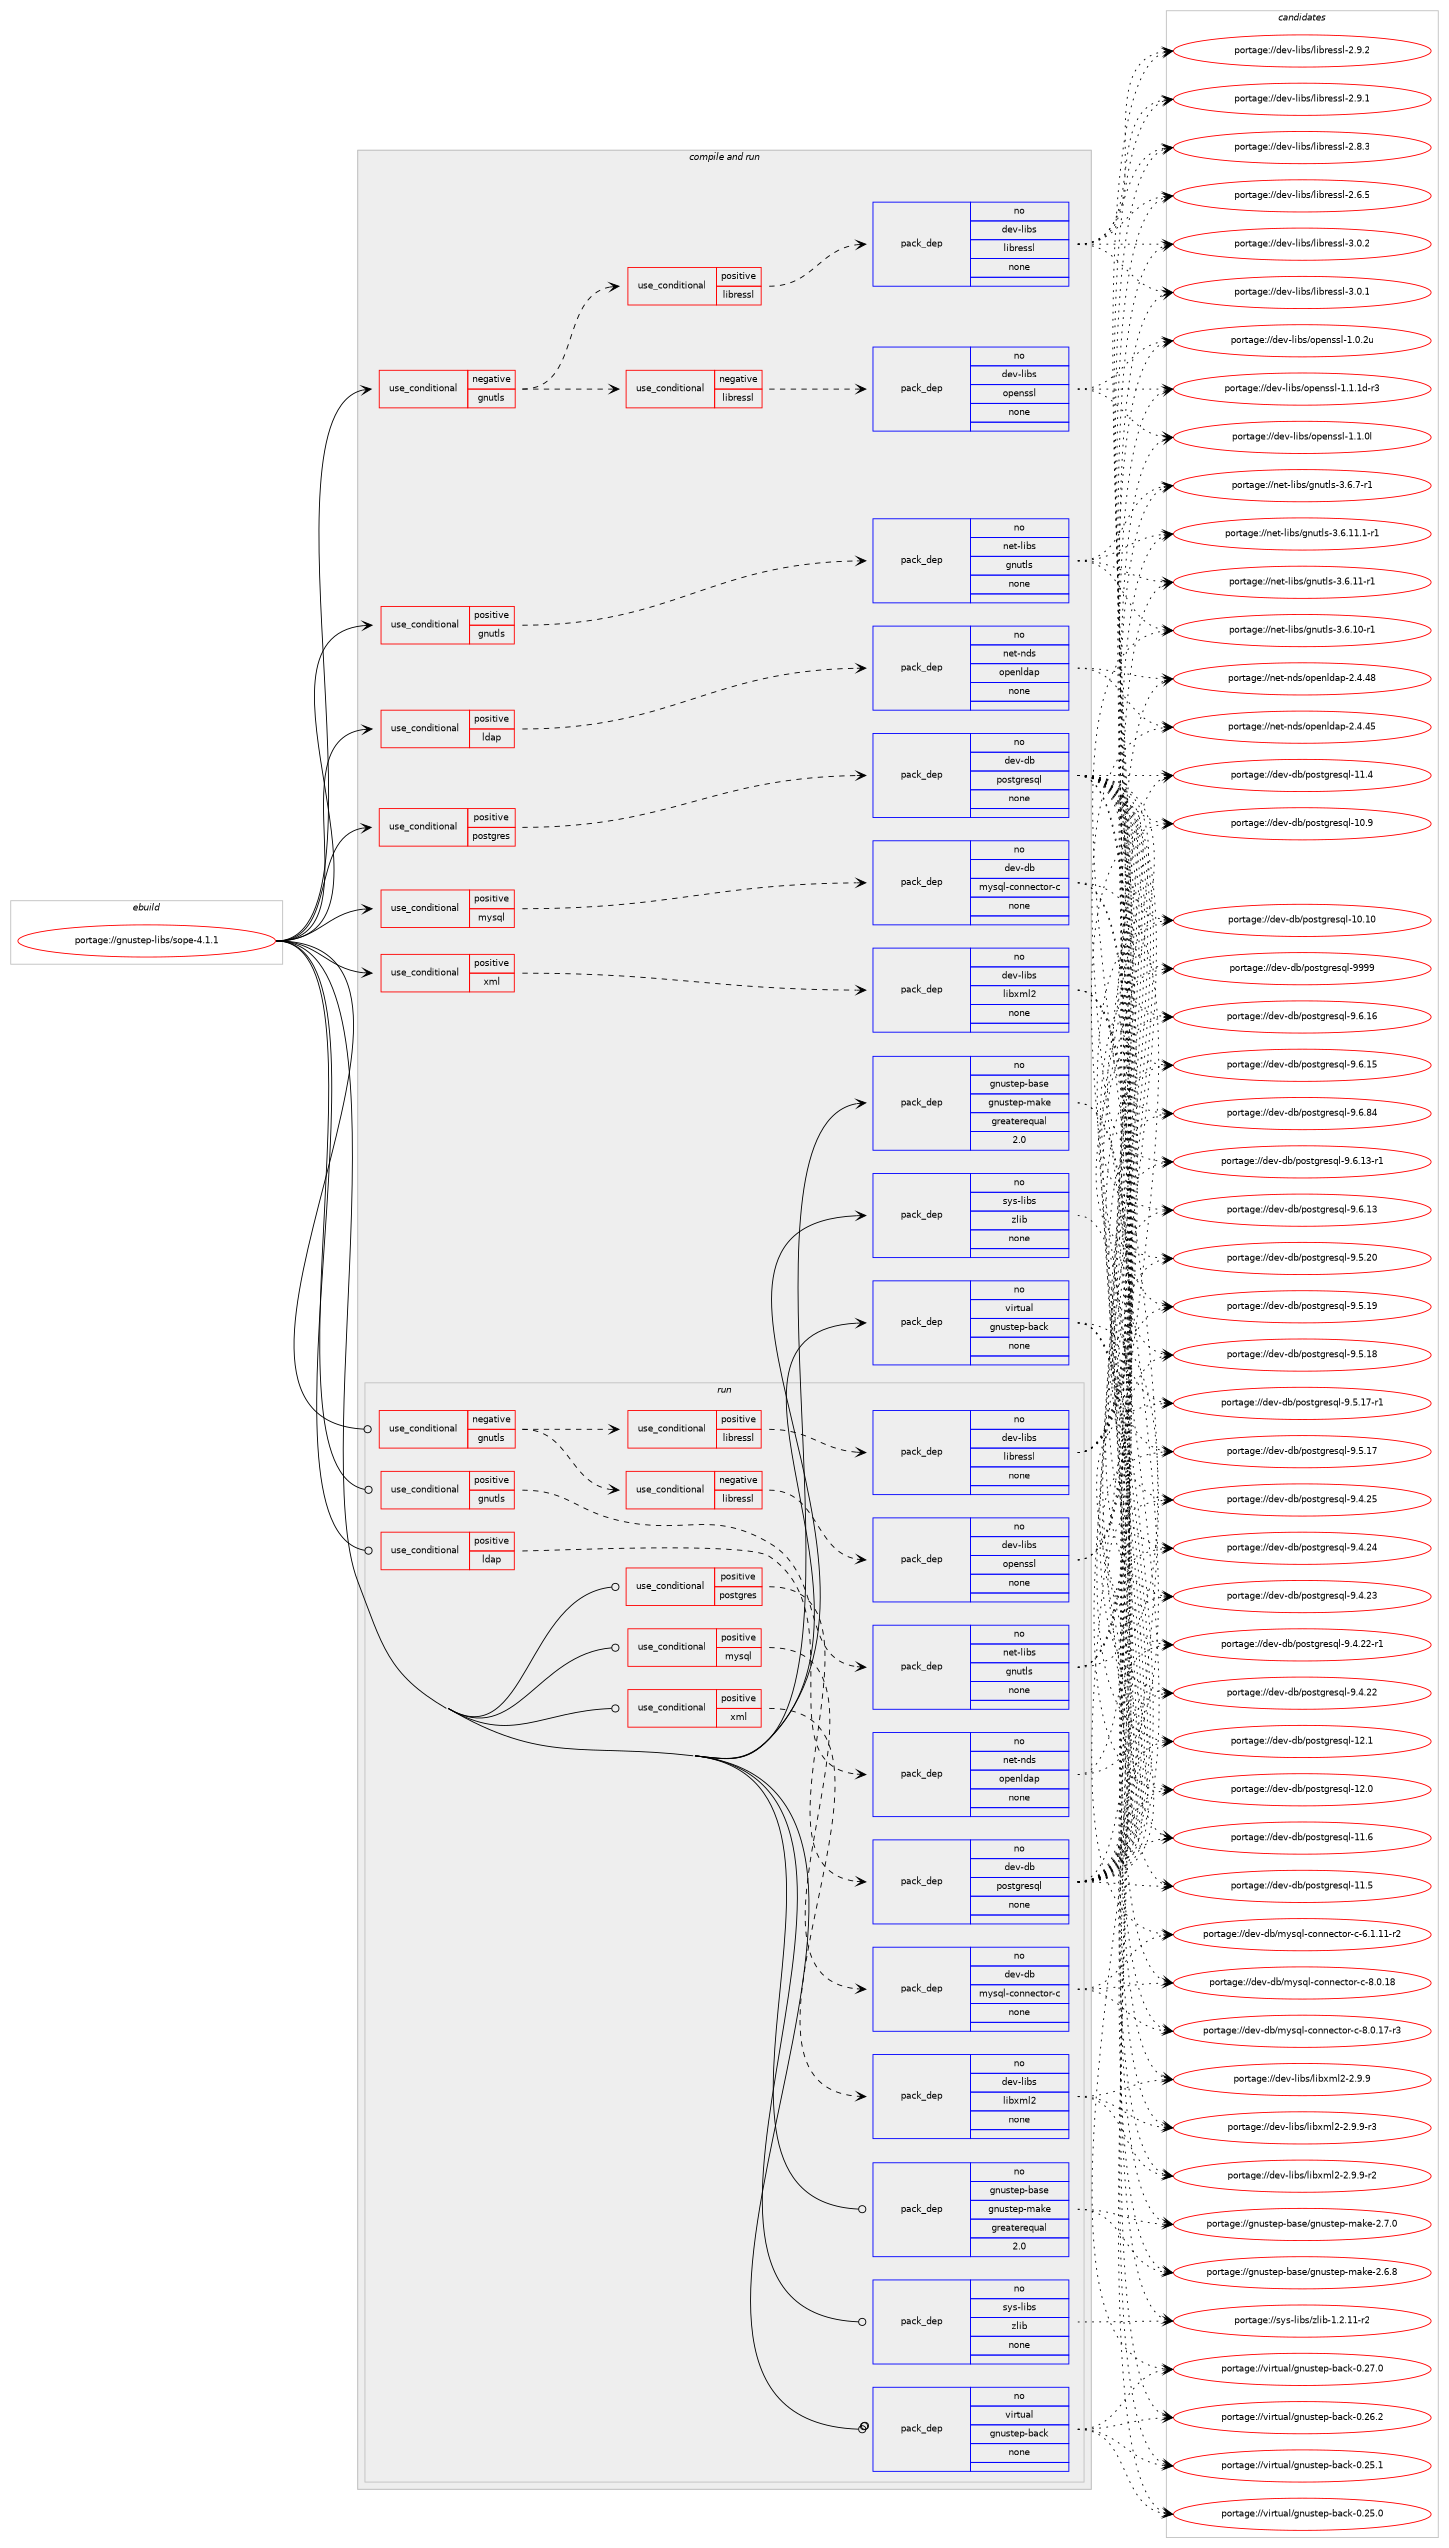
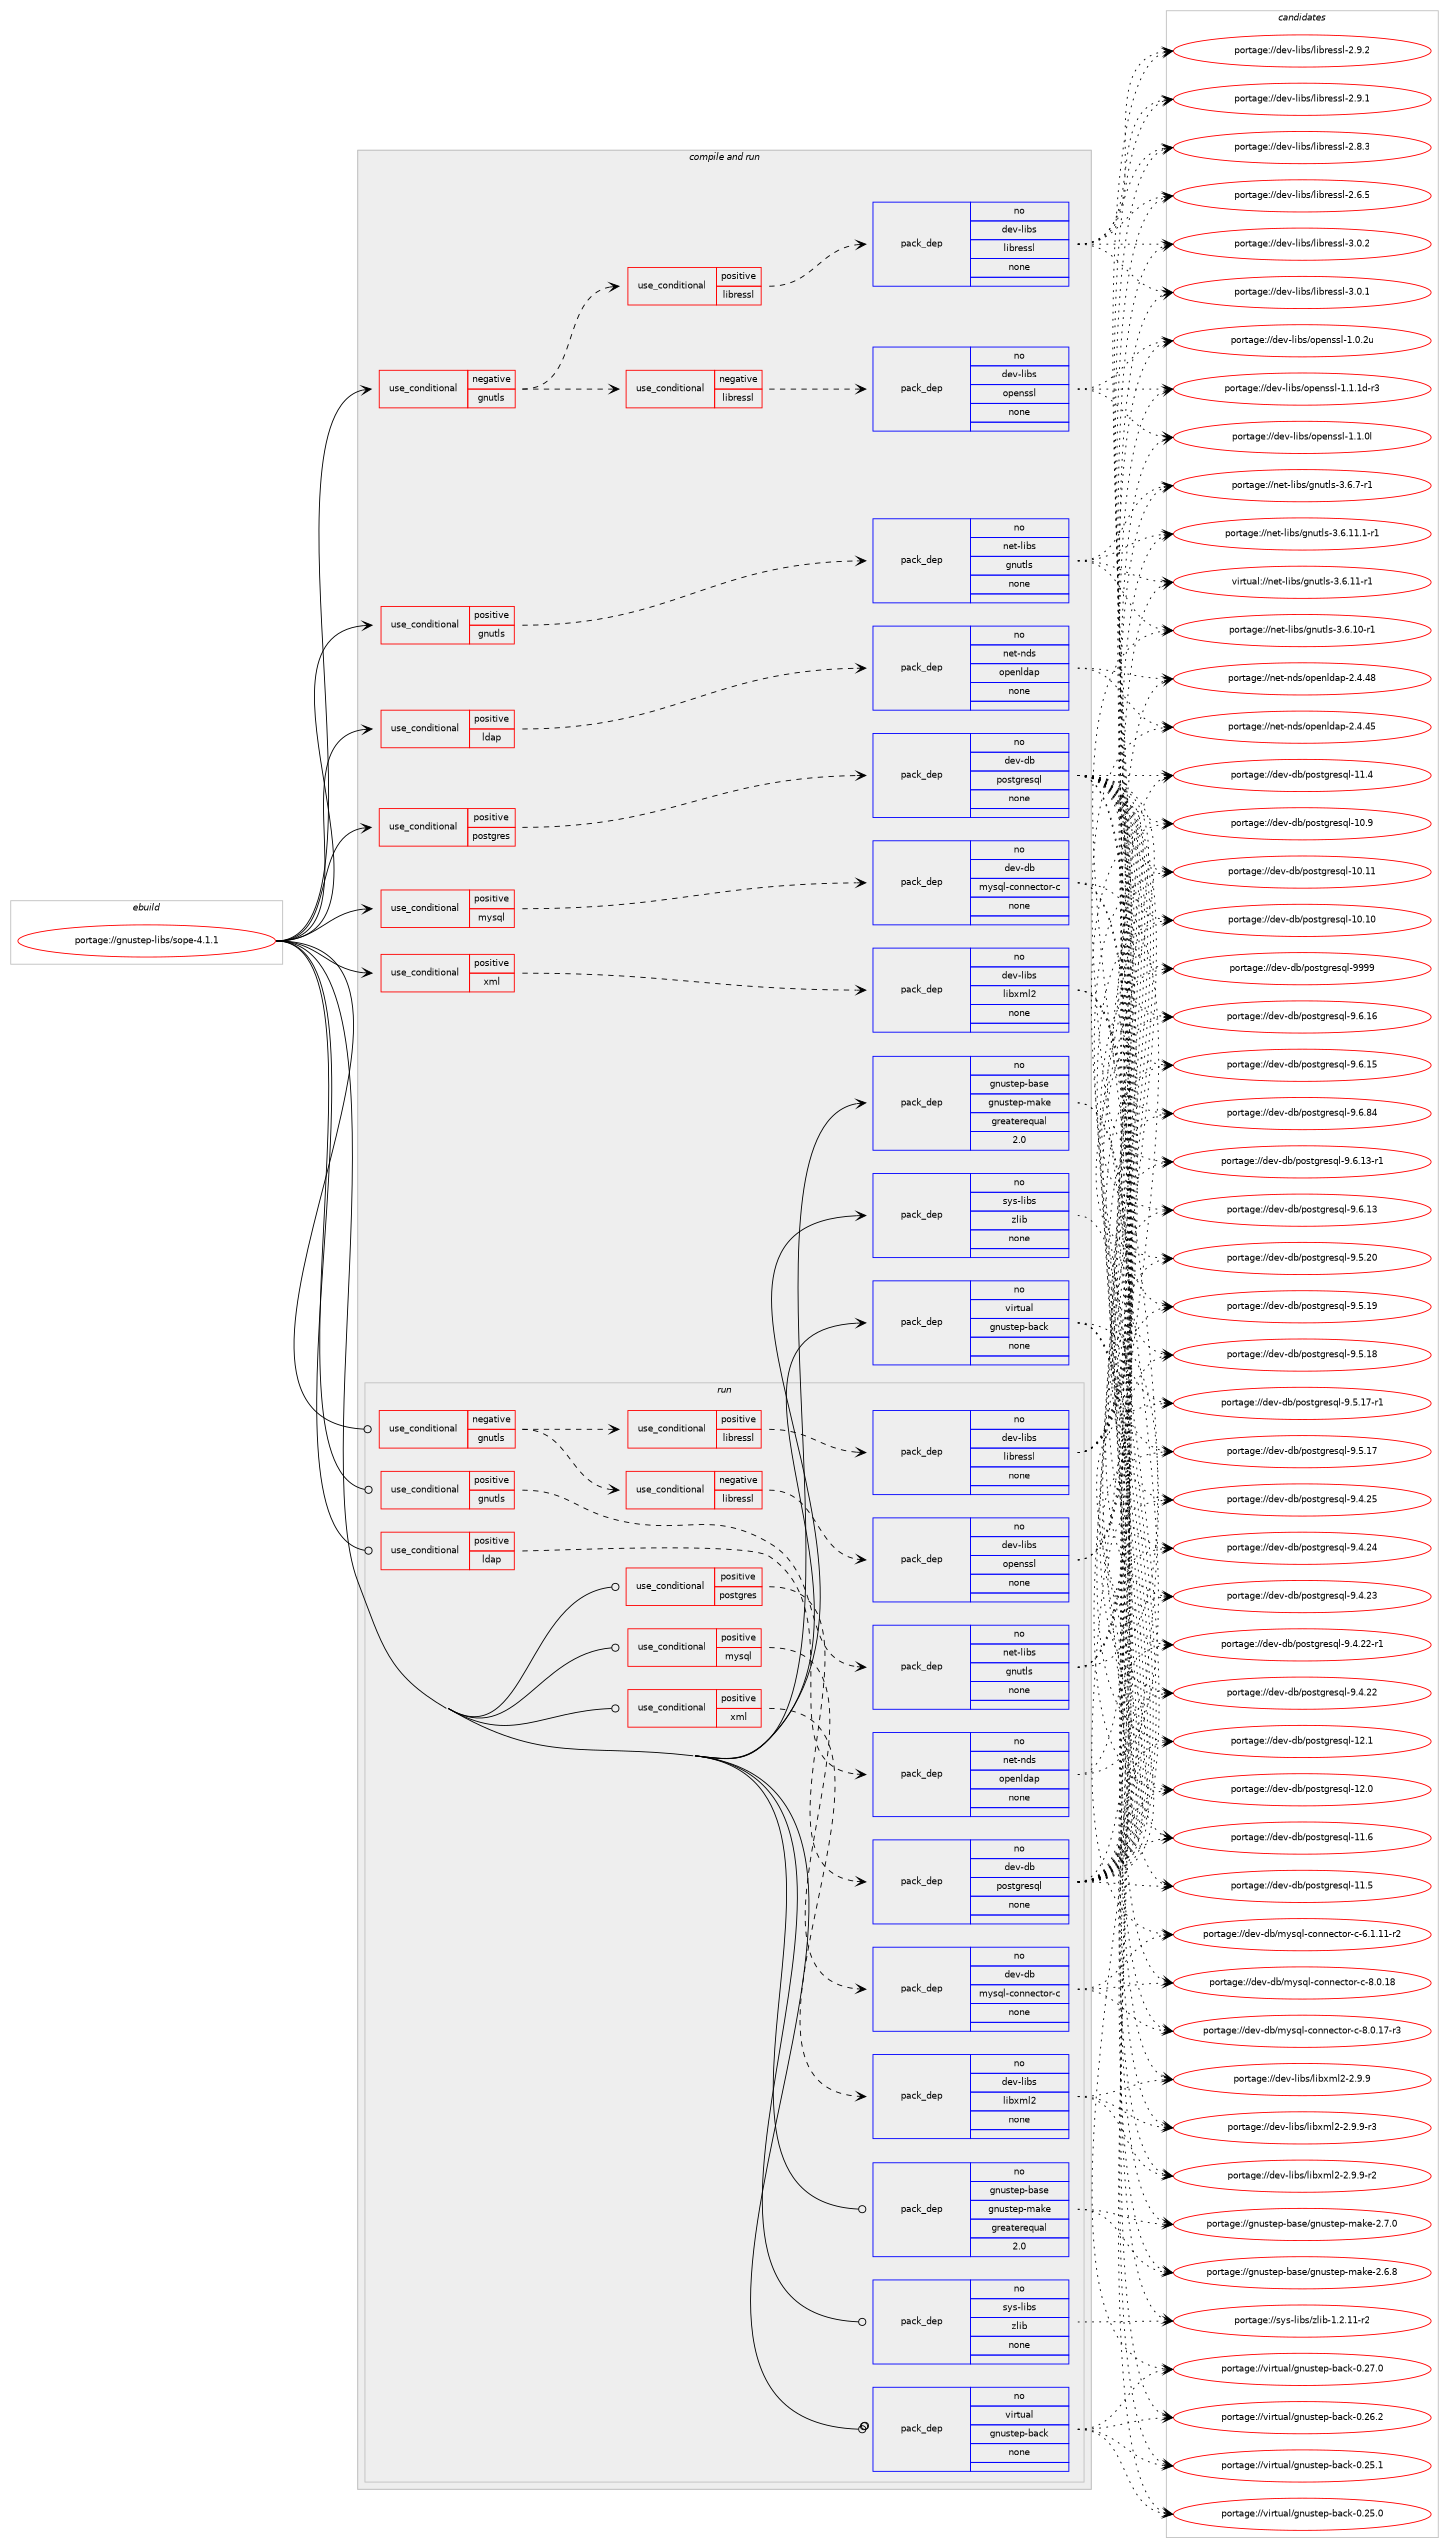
(1302, 582) -> (1302, 582)
none -> (1302, 872)
